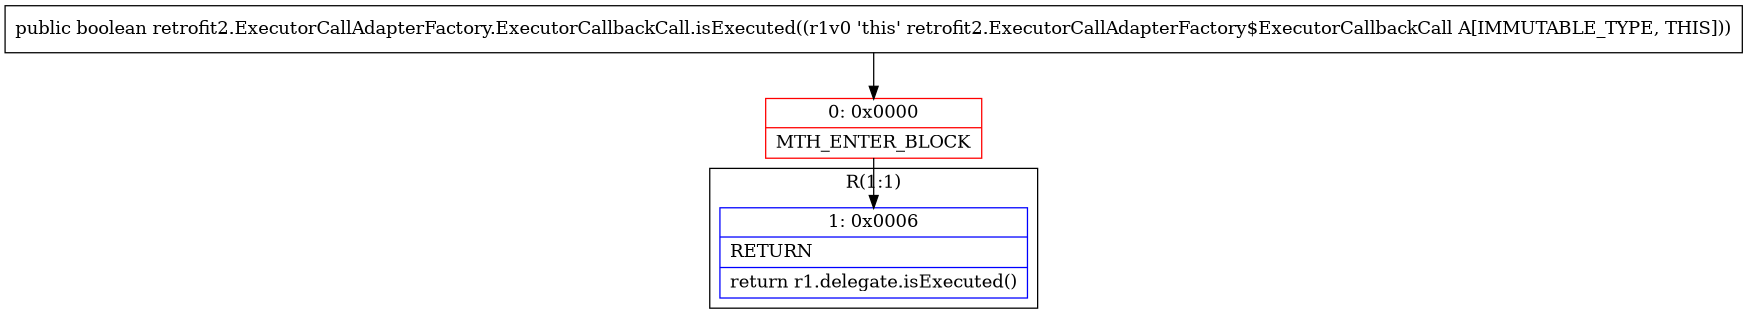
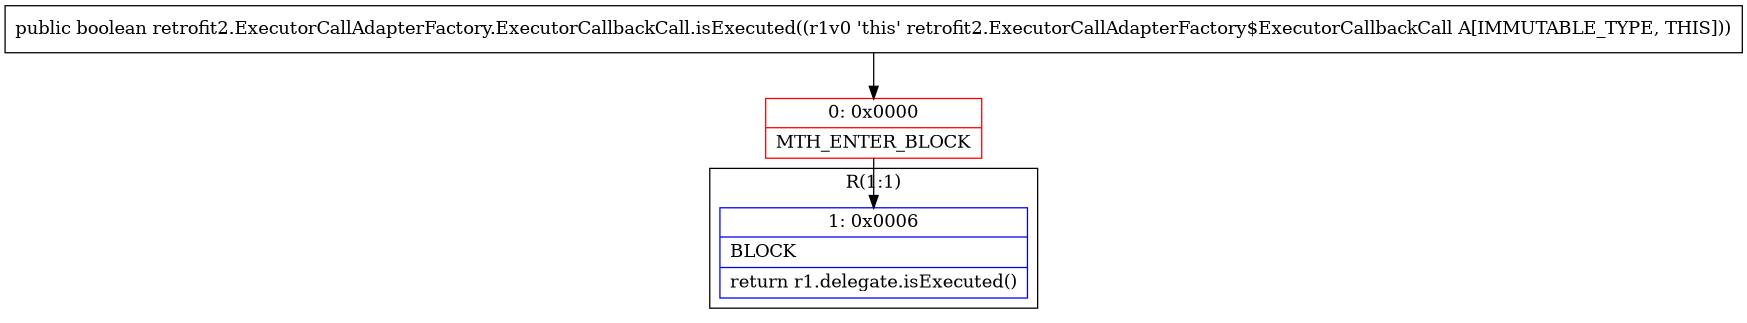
(771, 252) -> (763, 252)
